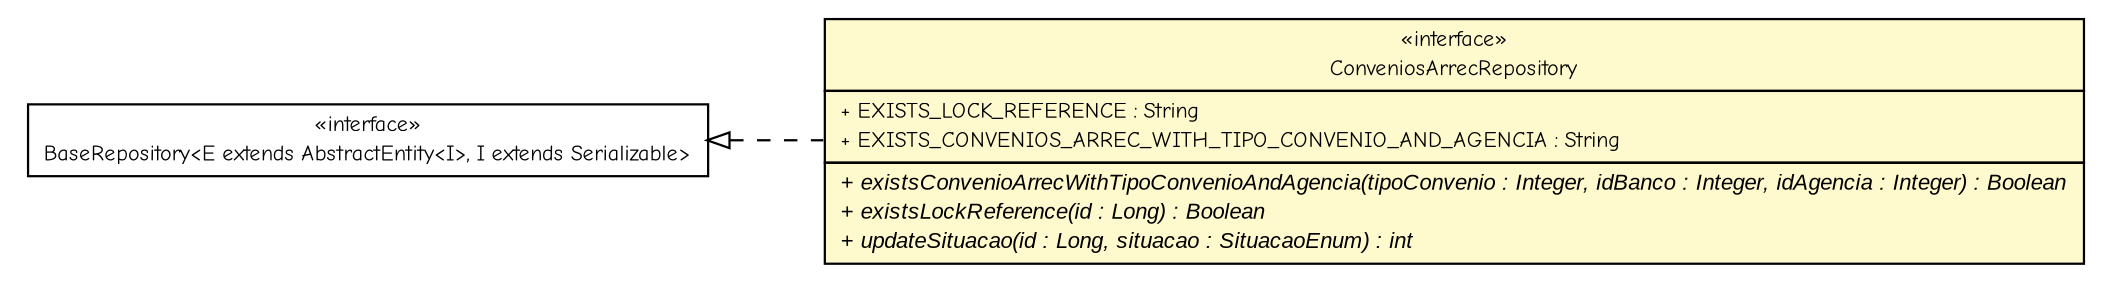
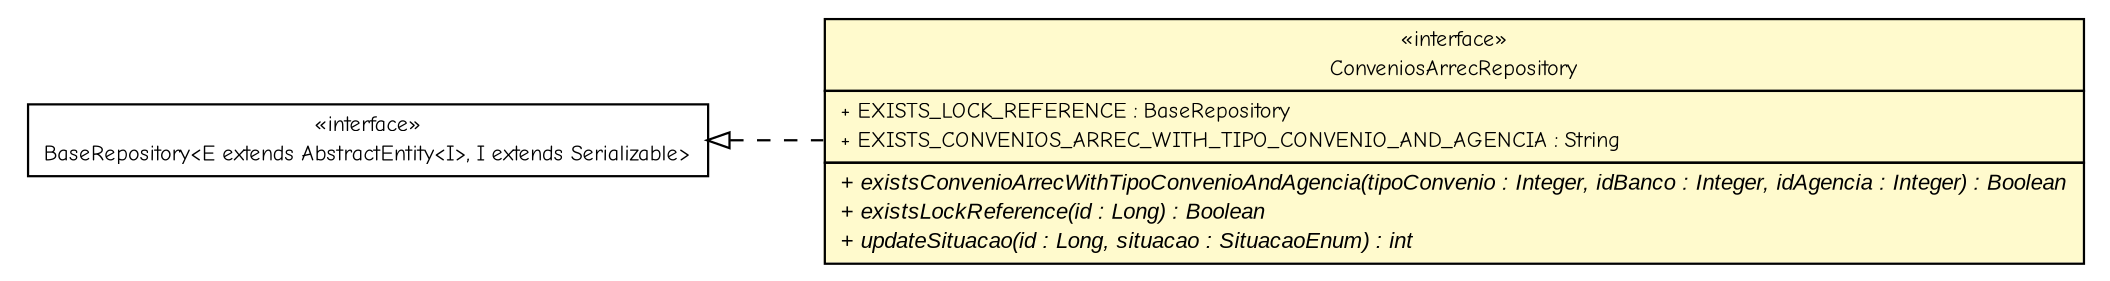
(1020, 111) -> (1066, 111)
